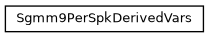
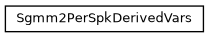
(104, 19) -> (104, 19)
